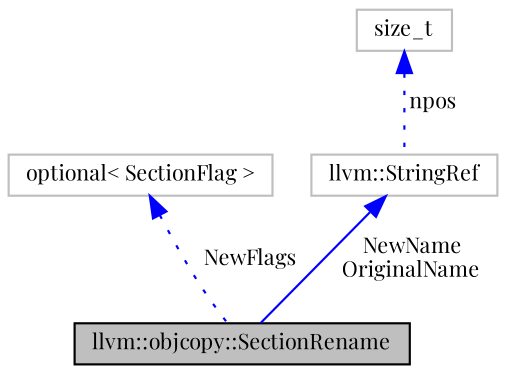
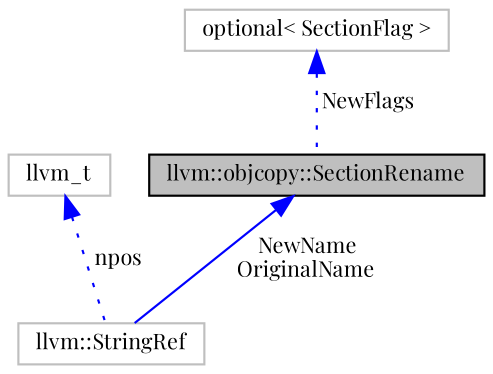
(404, 30) -> (59, 175)
(315, 268) -> (205, 266)
